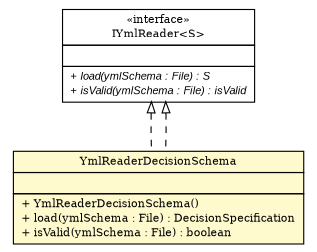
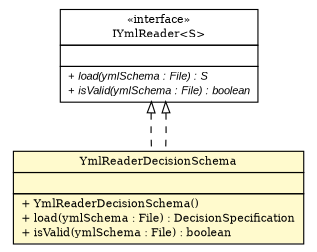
(159, 91) -> (159, 91)
